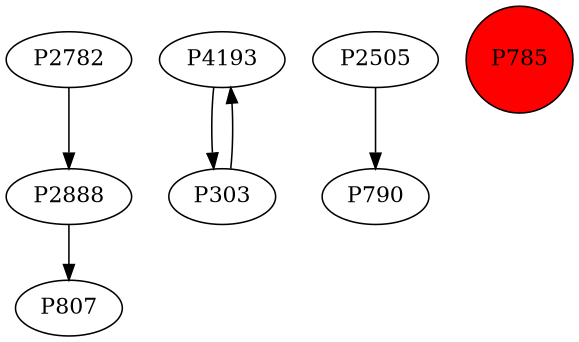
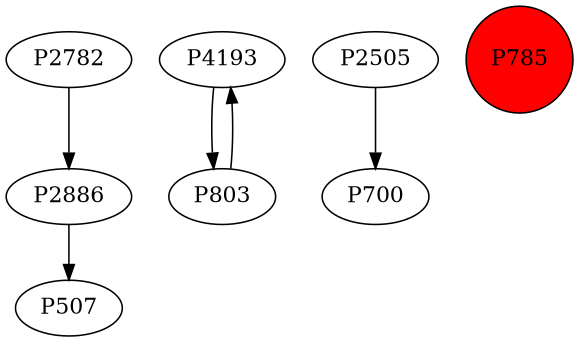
(69, 197) -> (69, 197)
(222, 197) -> (222, 197)
(376, 197) -> (376, 197)
(69, 308) -> (69, 308)
